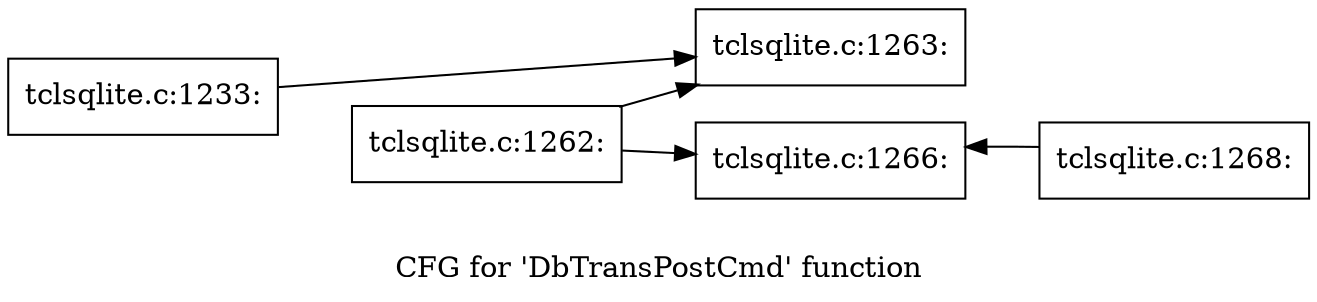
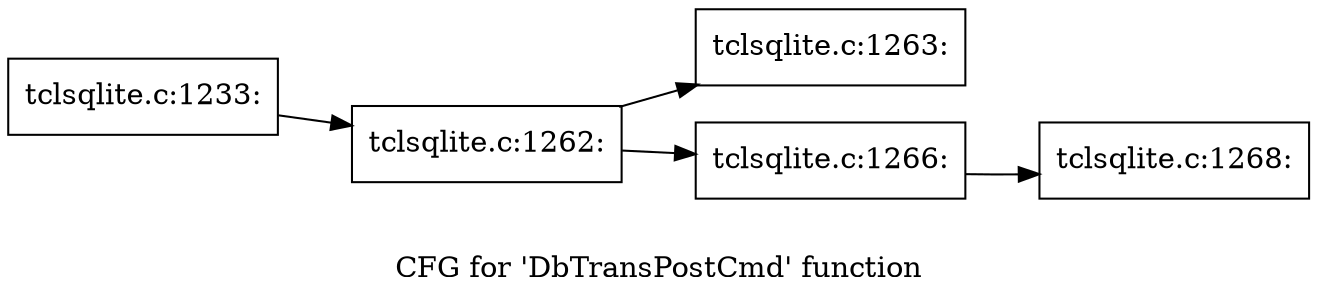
(476, 73) -> (305, 119)
(1013, 147) -> (992, 174)
